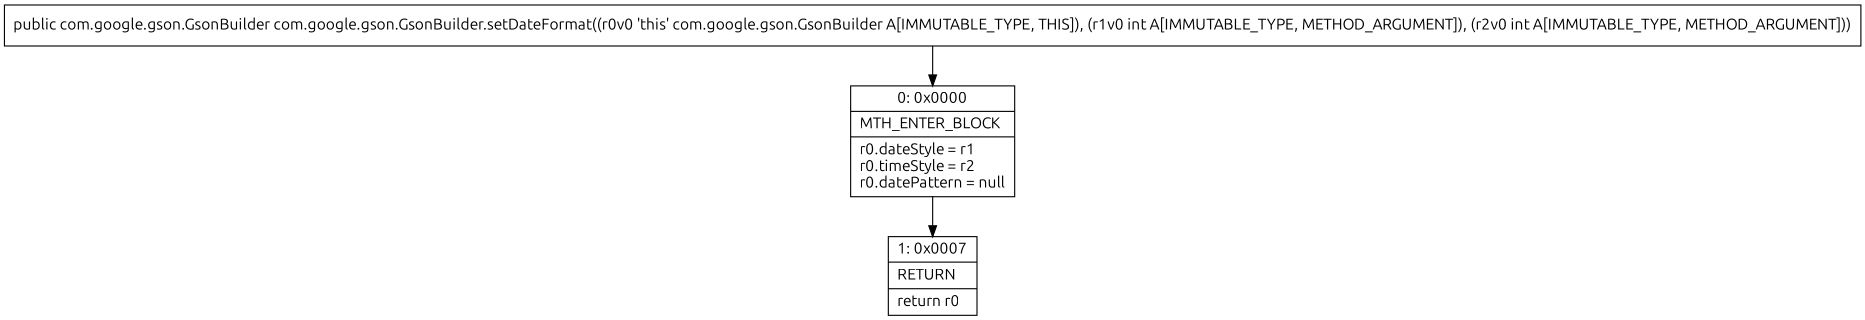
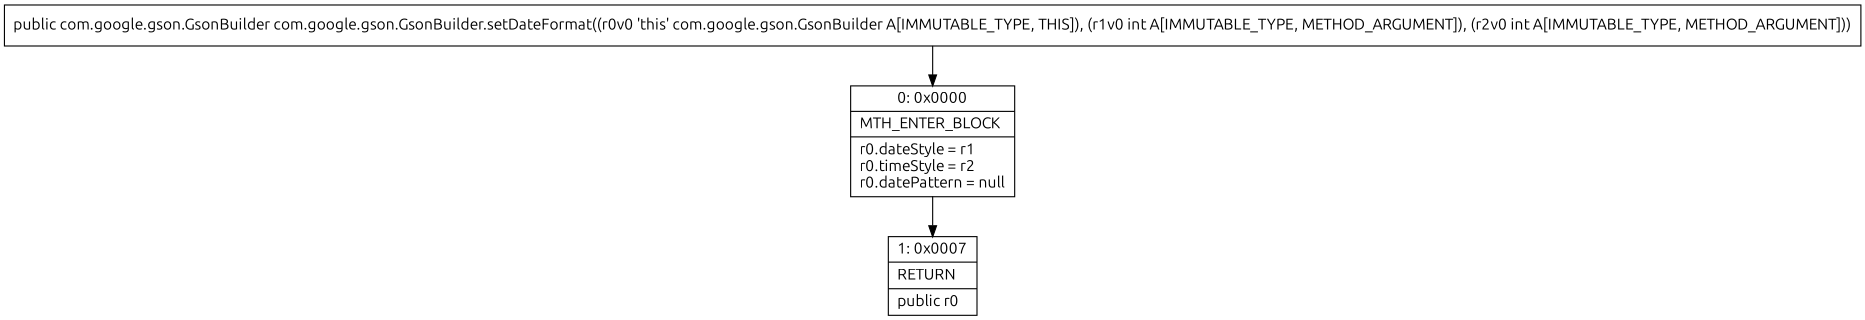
(929, 301) -> (928, 301)
